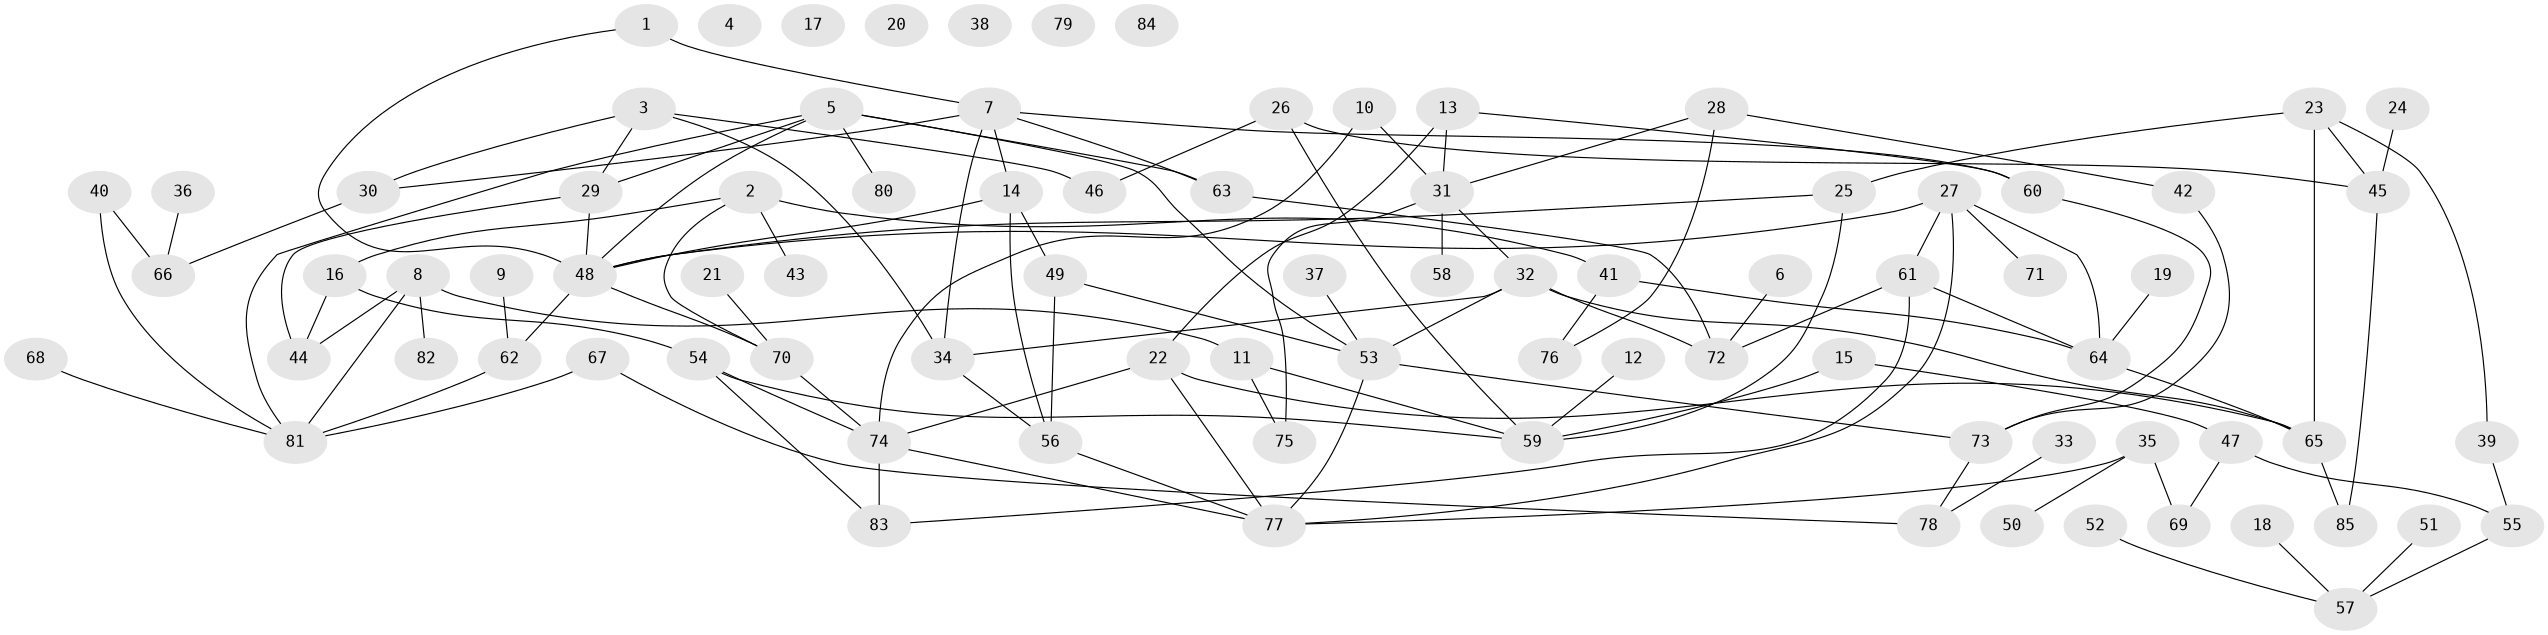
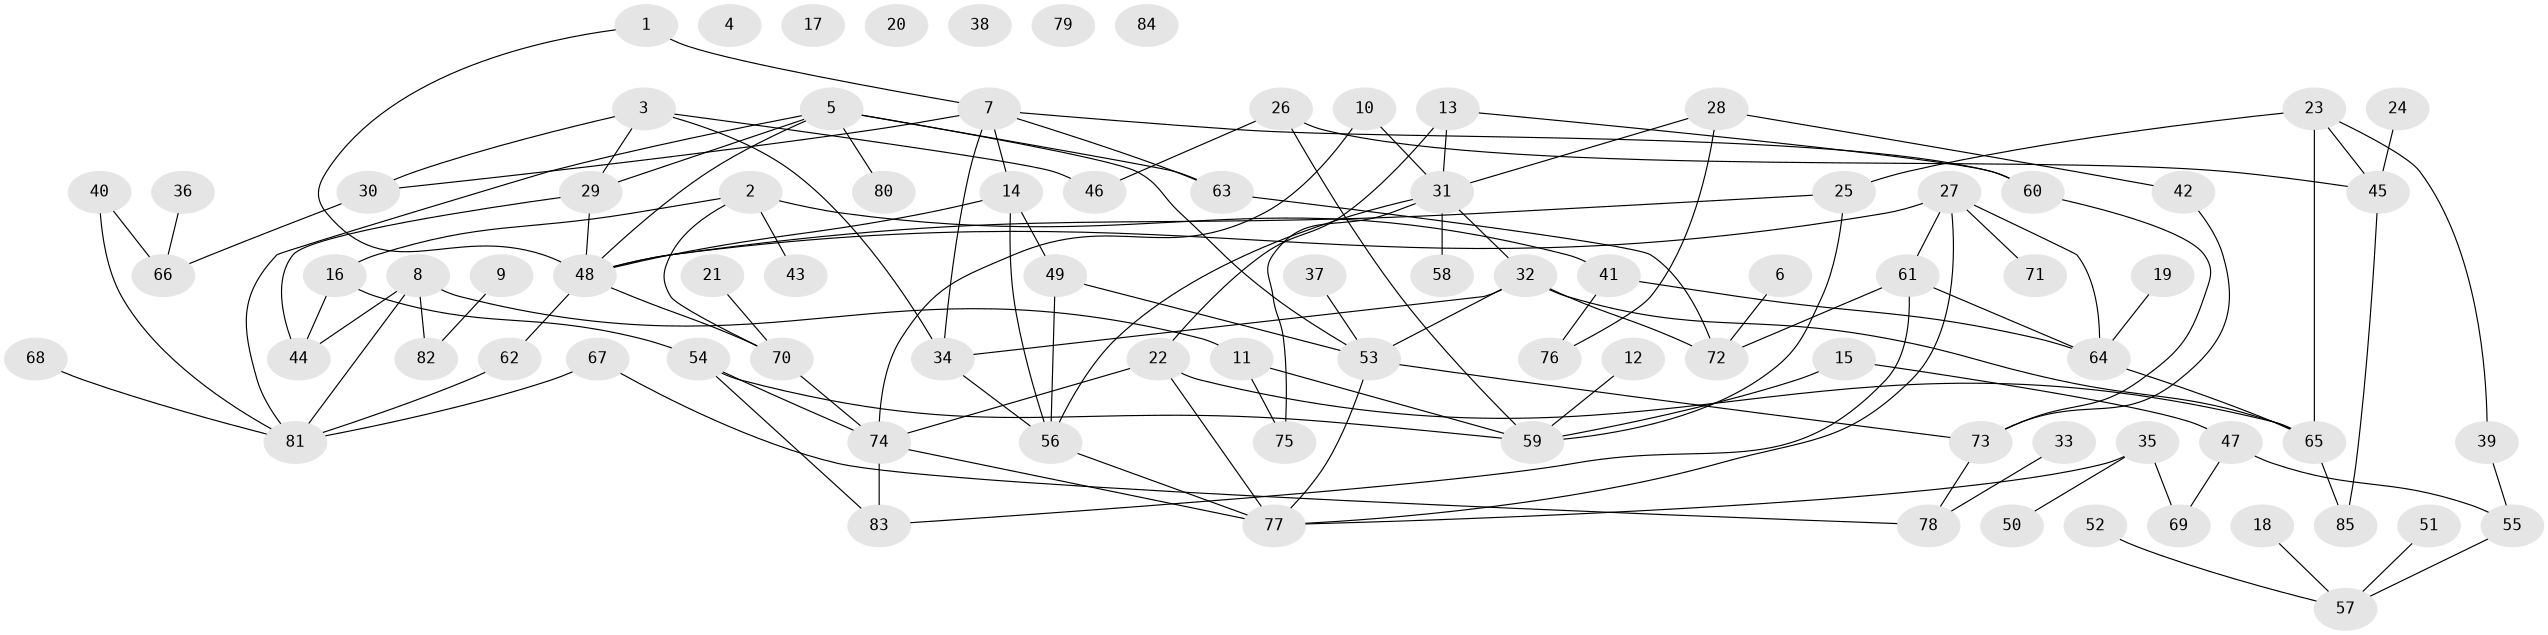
none -> (1210, 273)
(507, 328) -> (458, 323)
